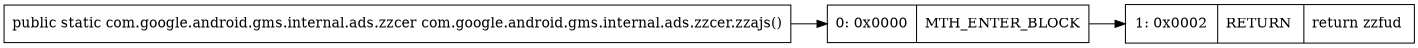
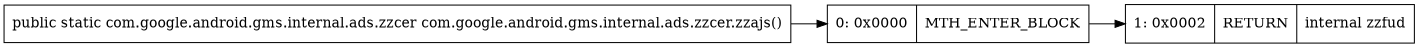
(1357, 23) -> (1356, 23)
